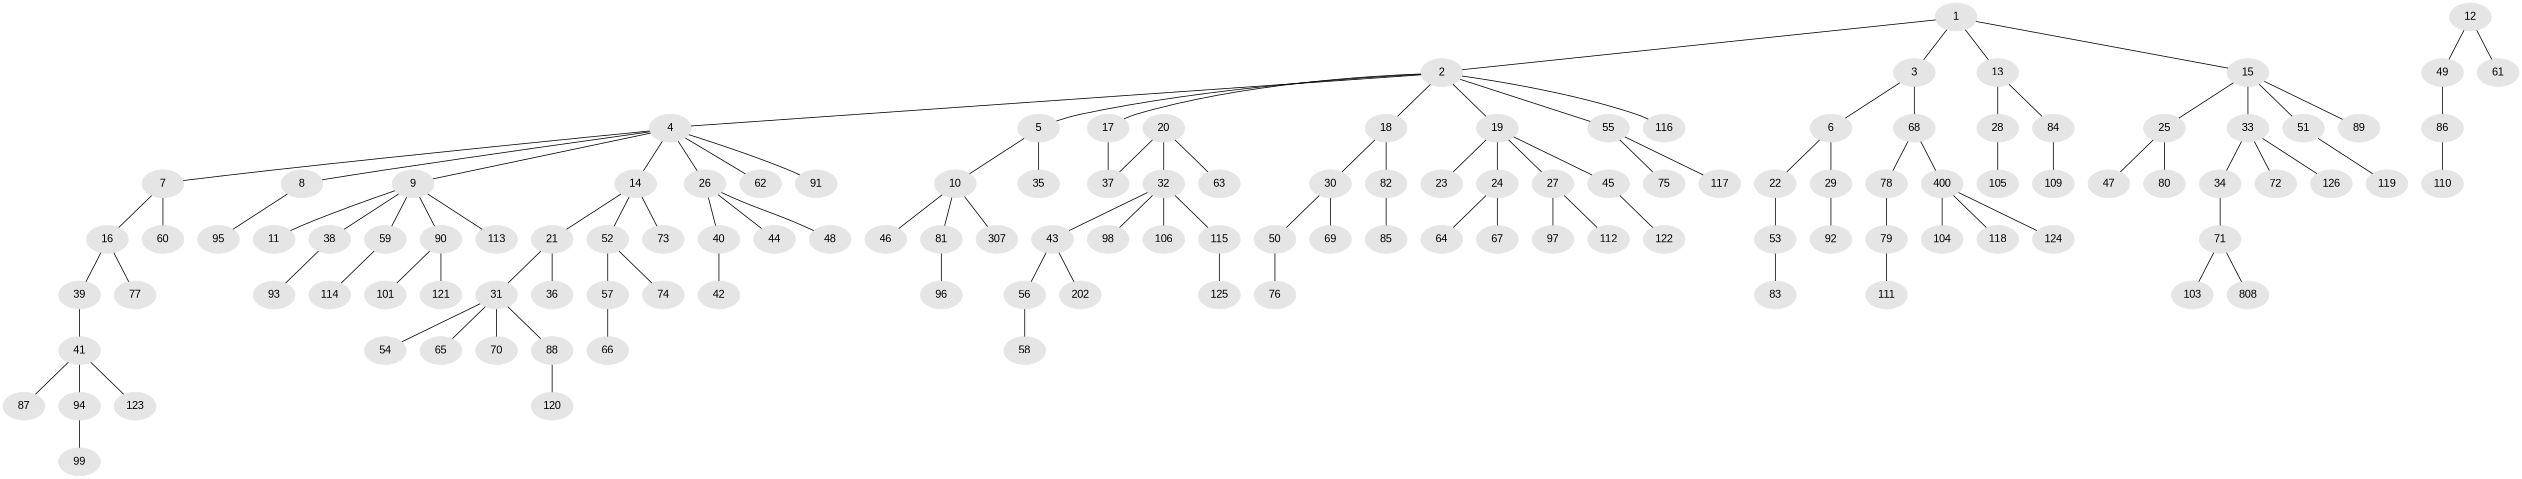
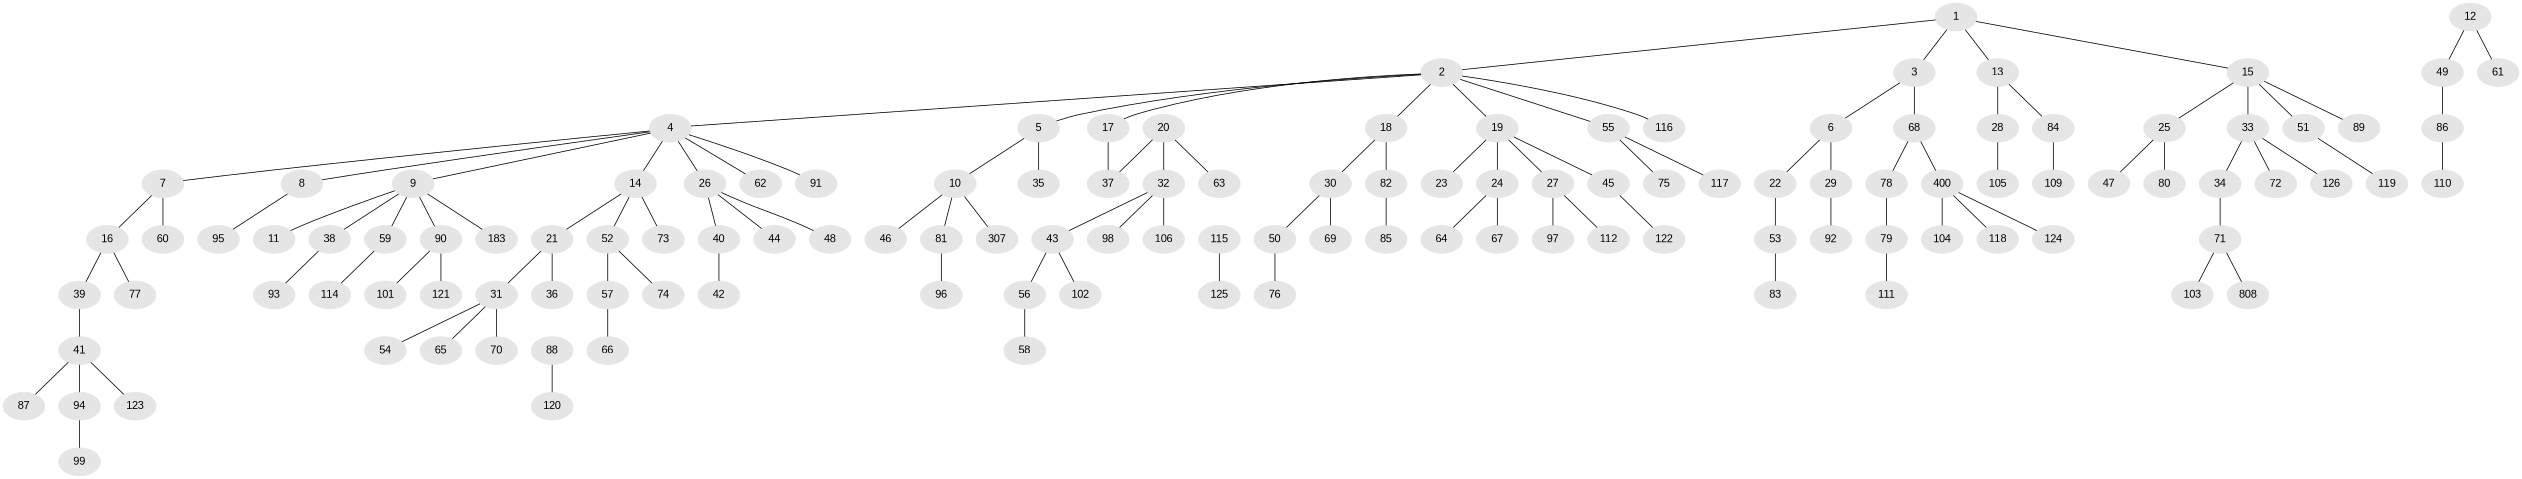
(1191, 212) -> none
(497, 239) -> (497, 239)
(1080, 295) -> (1080, 295)
(524, 323) -> none
